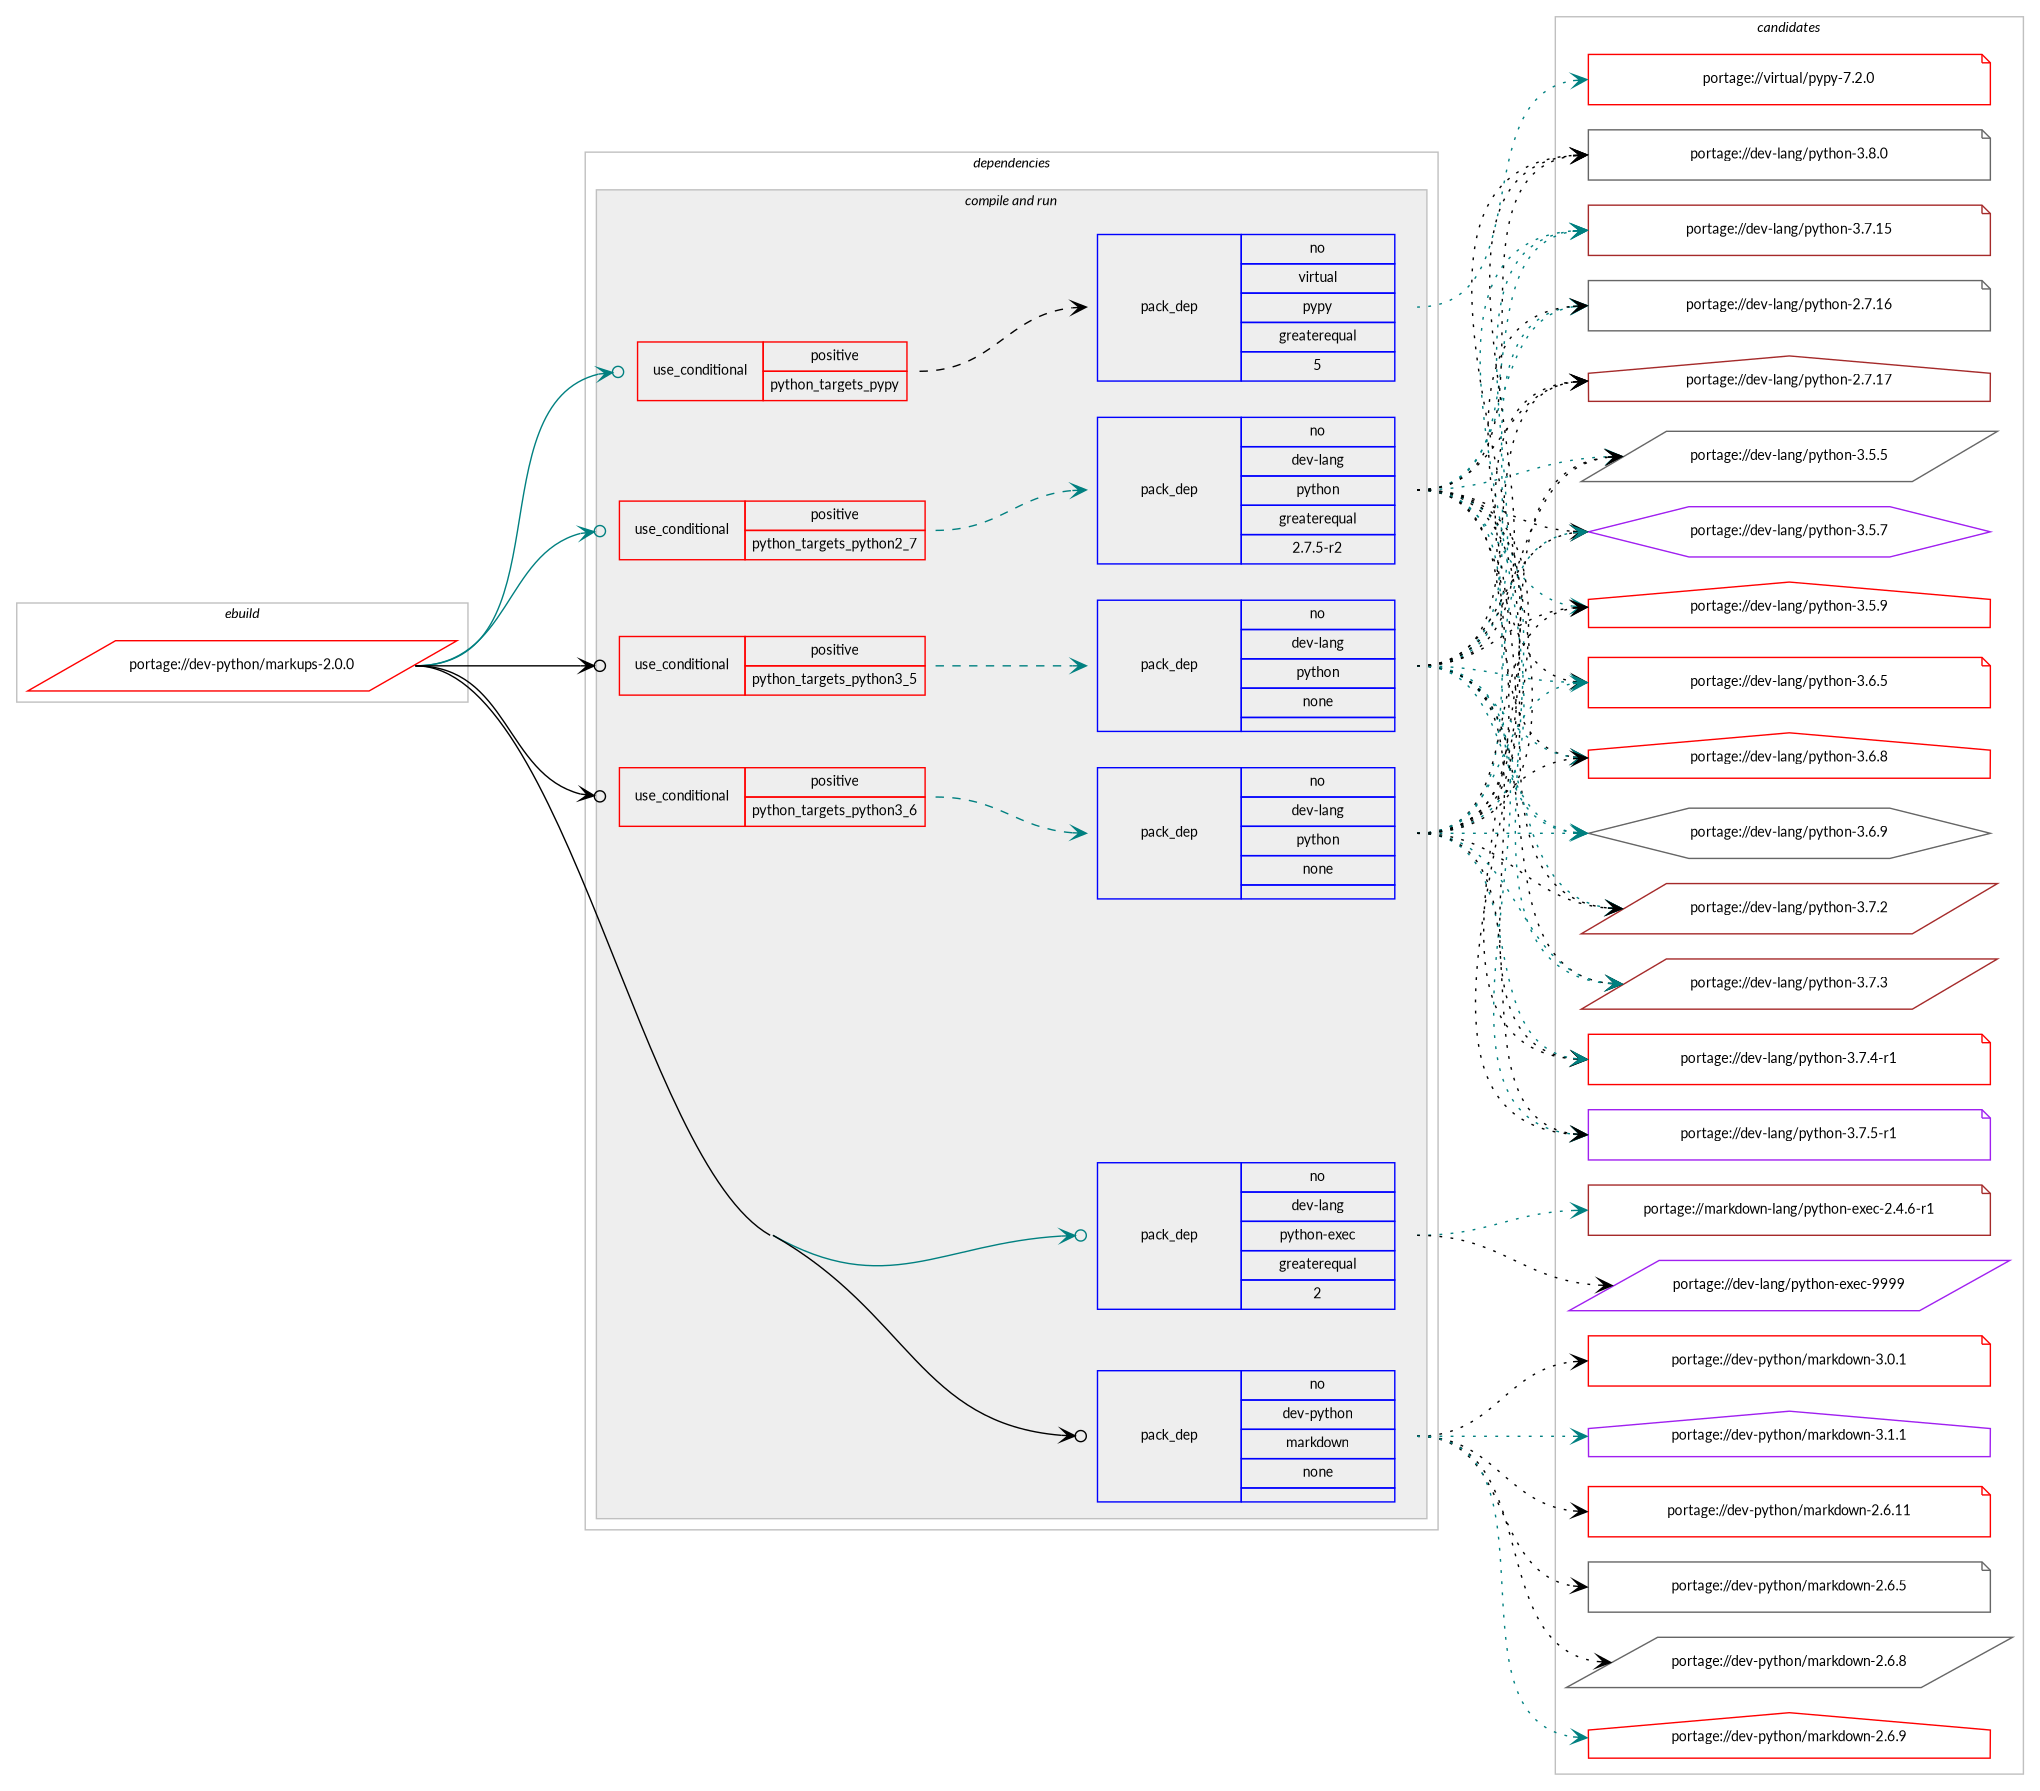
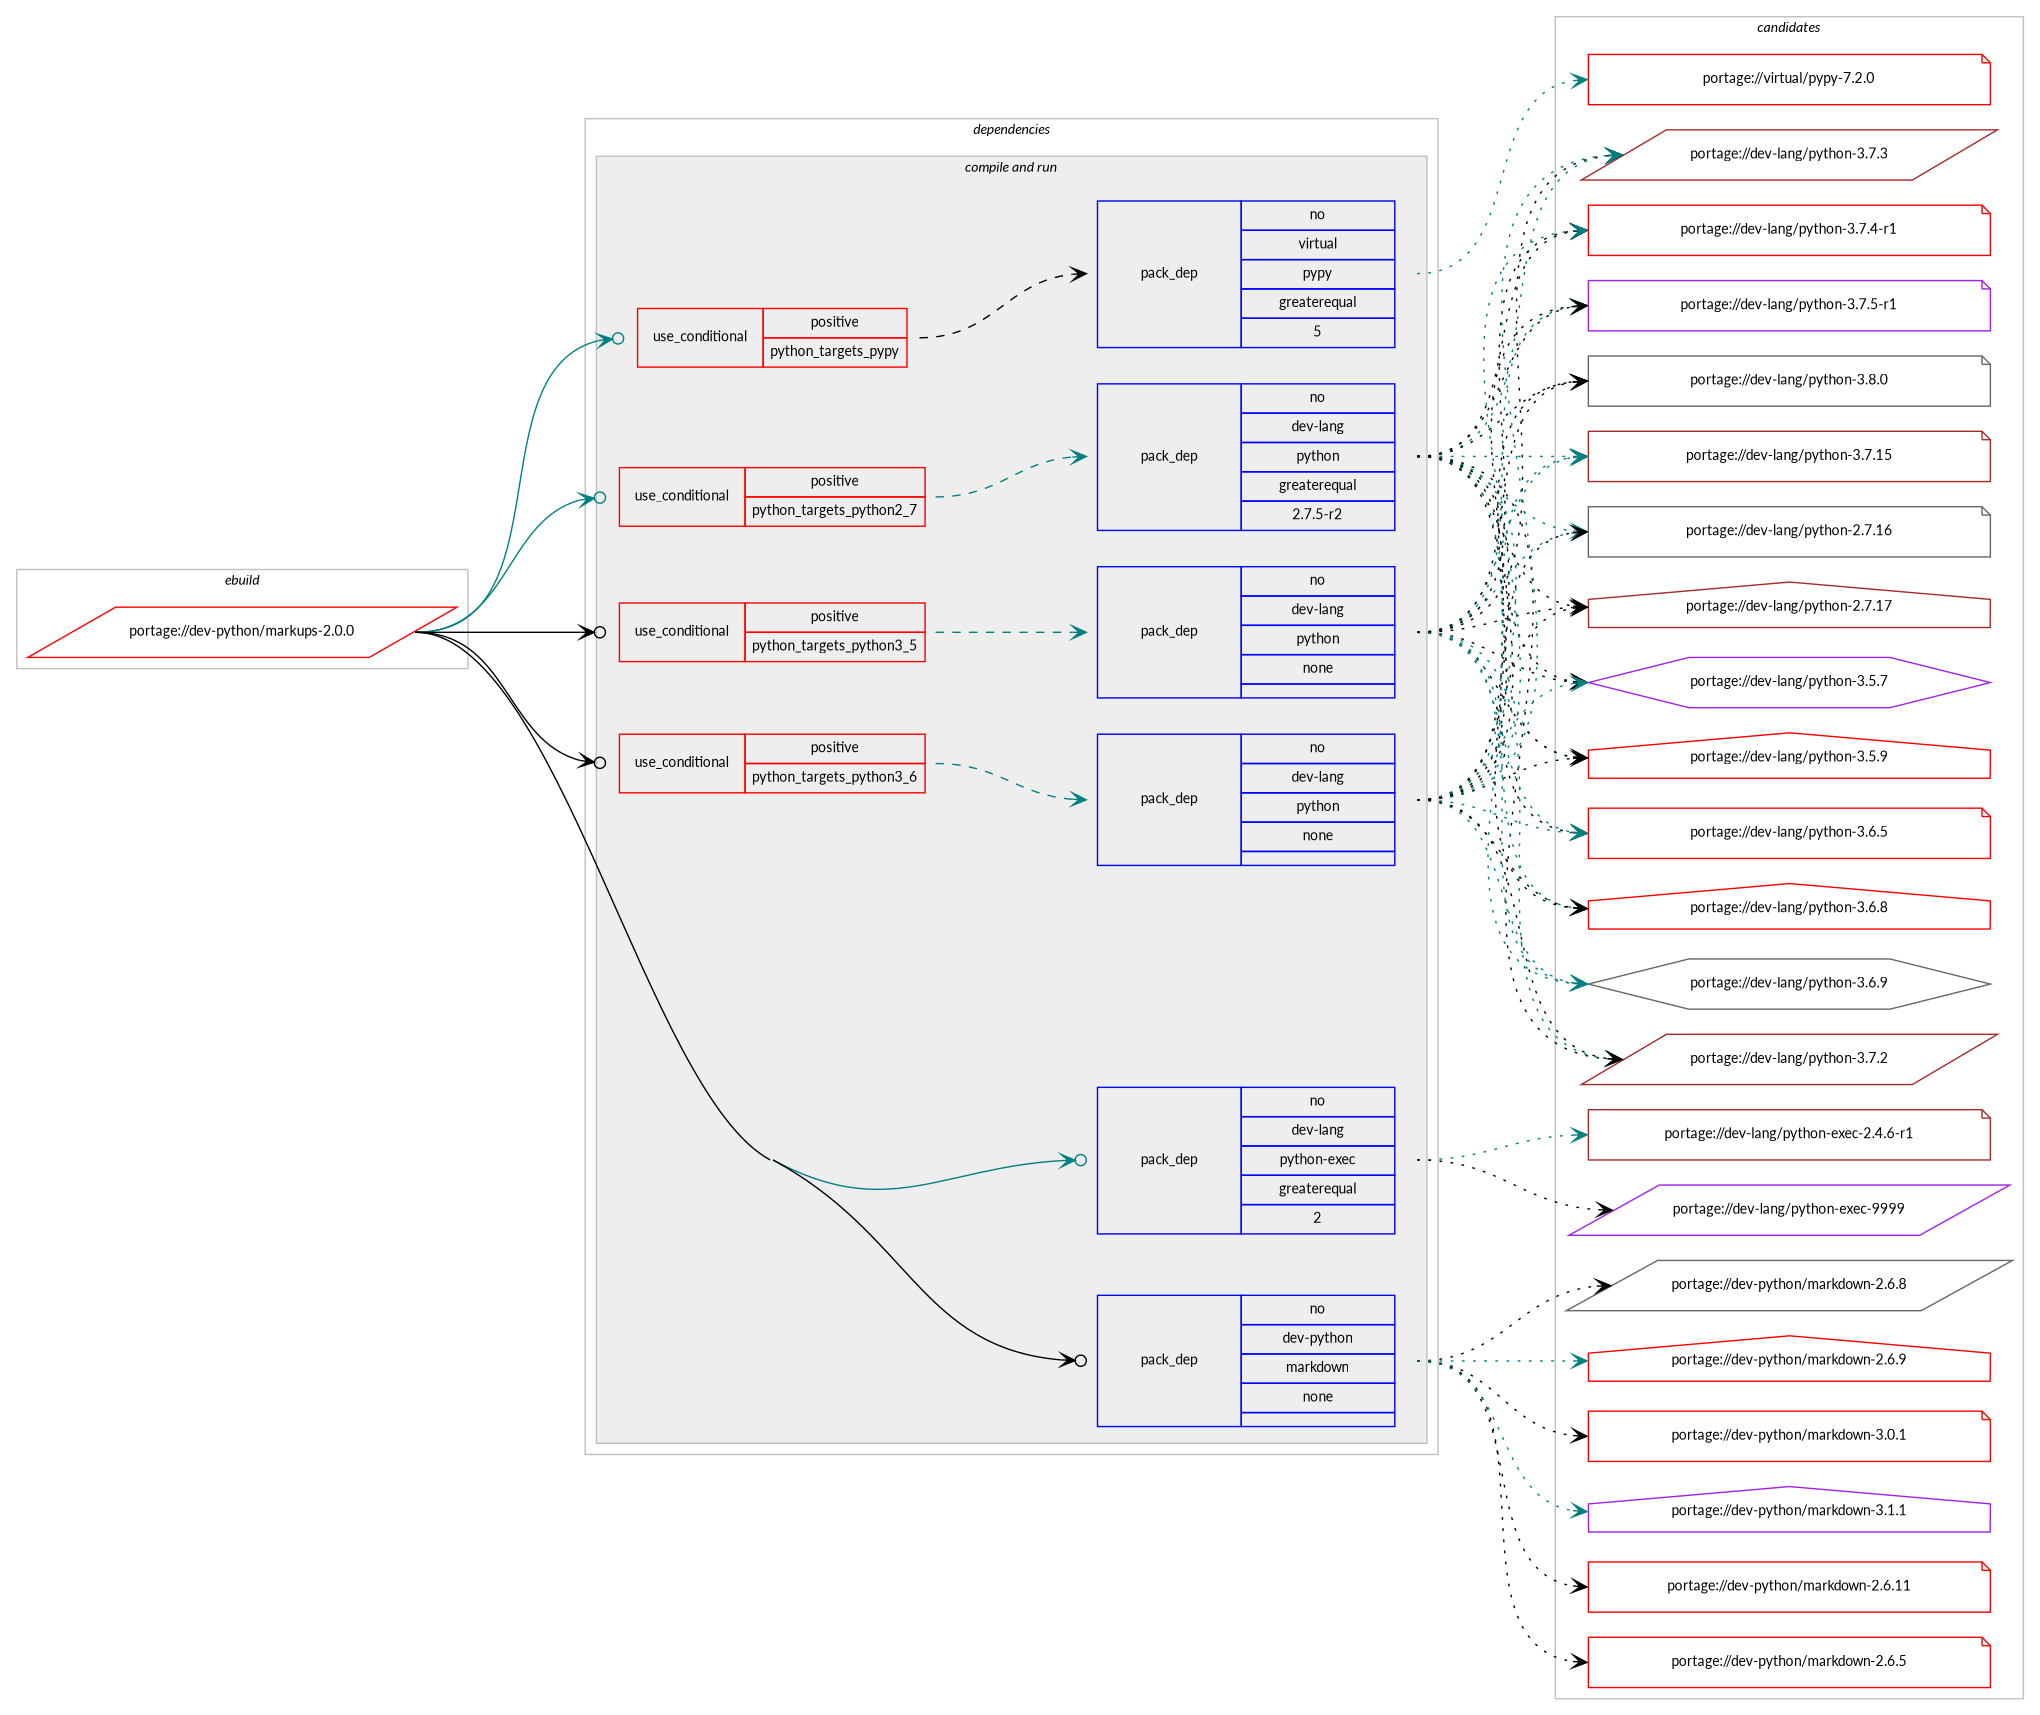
(1789, 456) -> none
(1789, 1210) -> (1789, 1135)
(1789, 1587) -> (1789, 1662)
